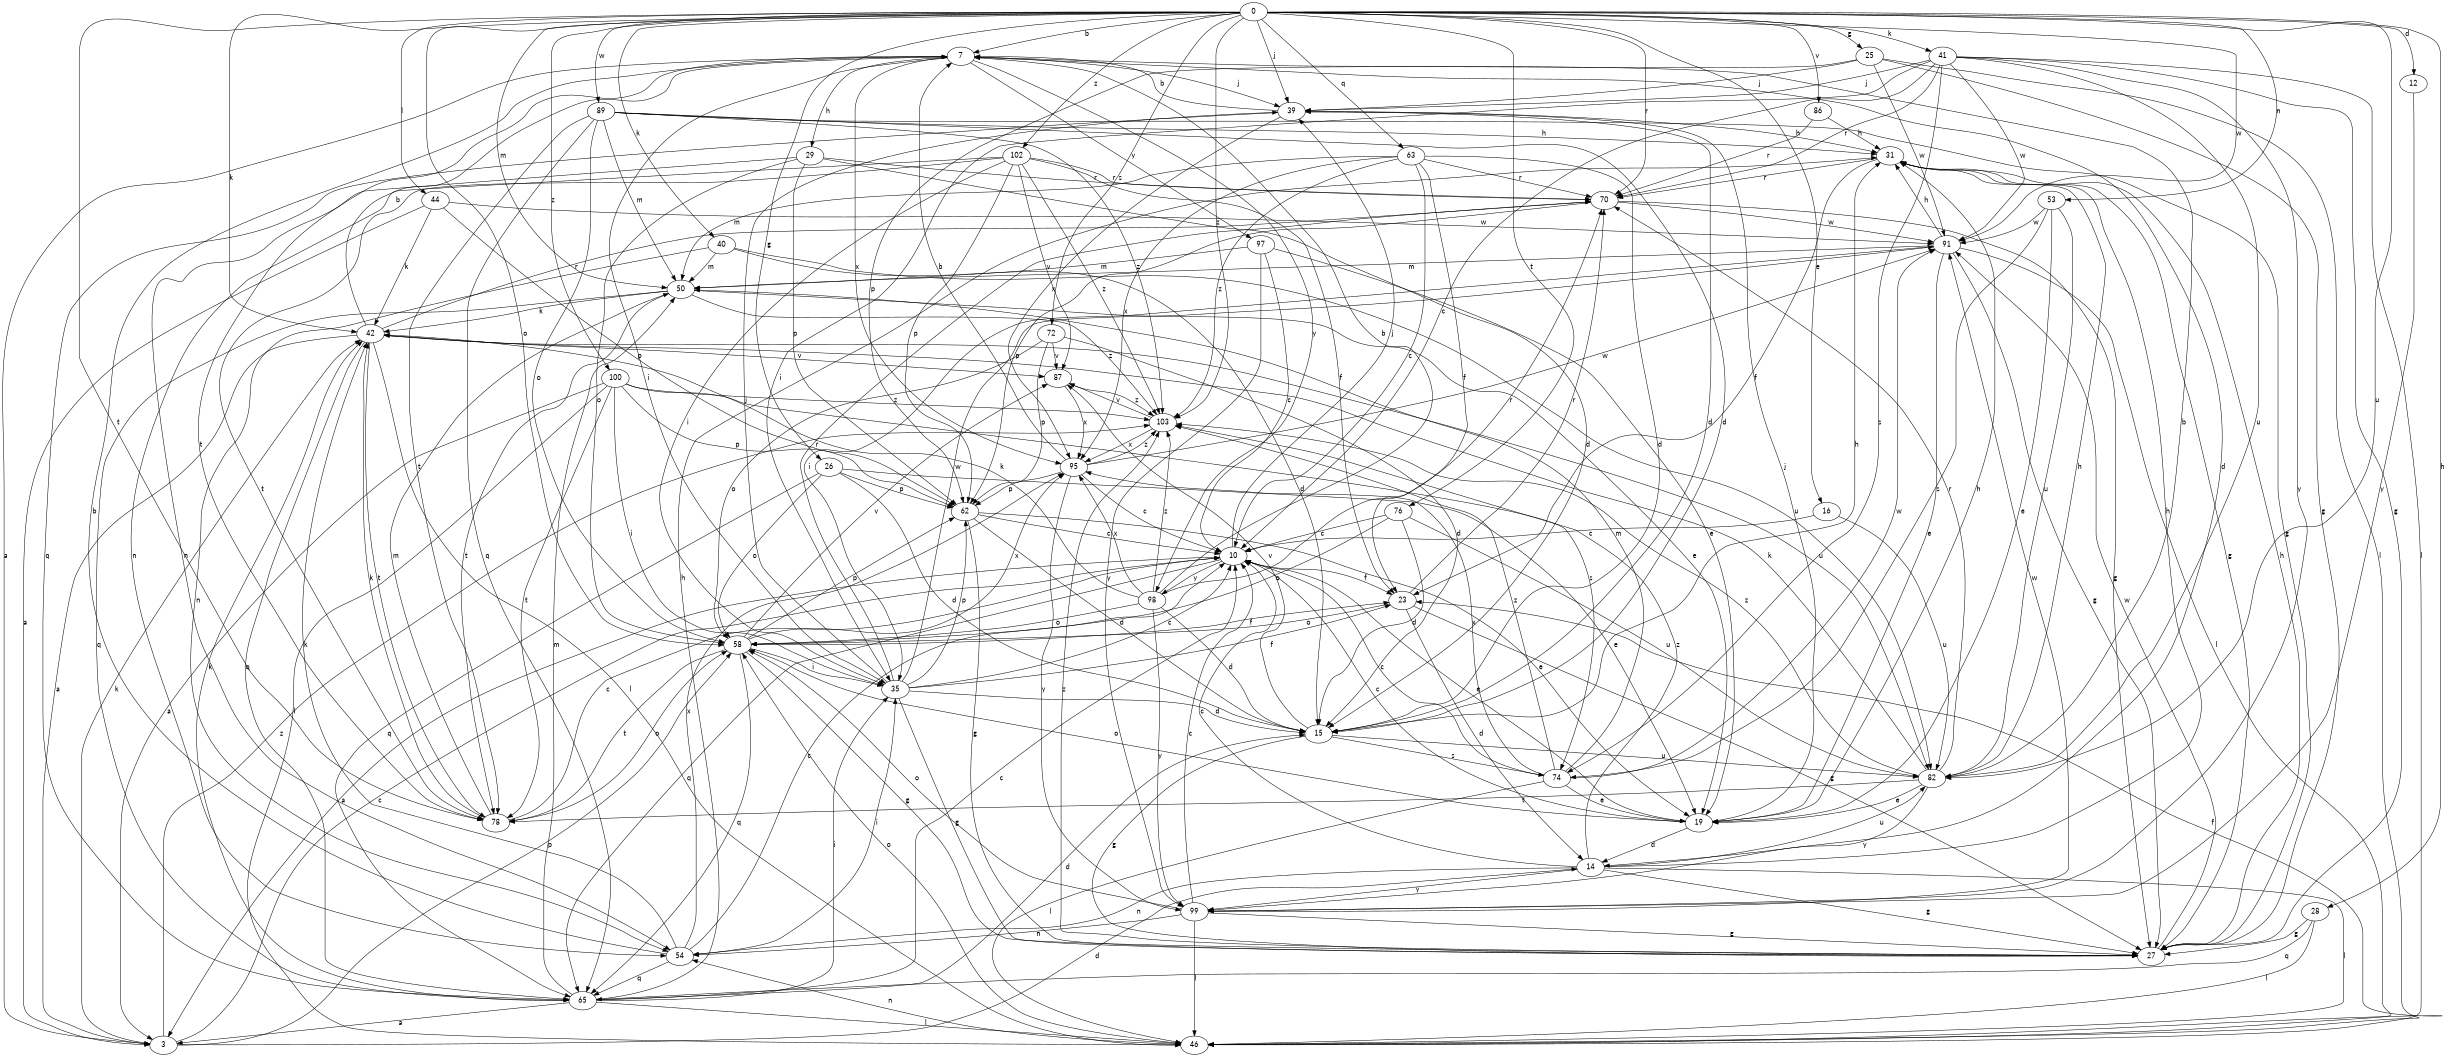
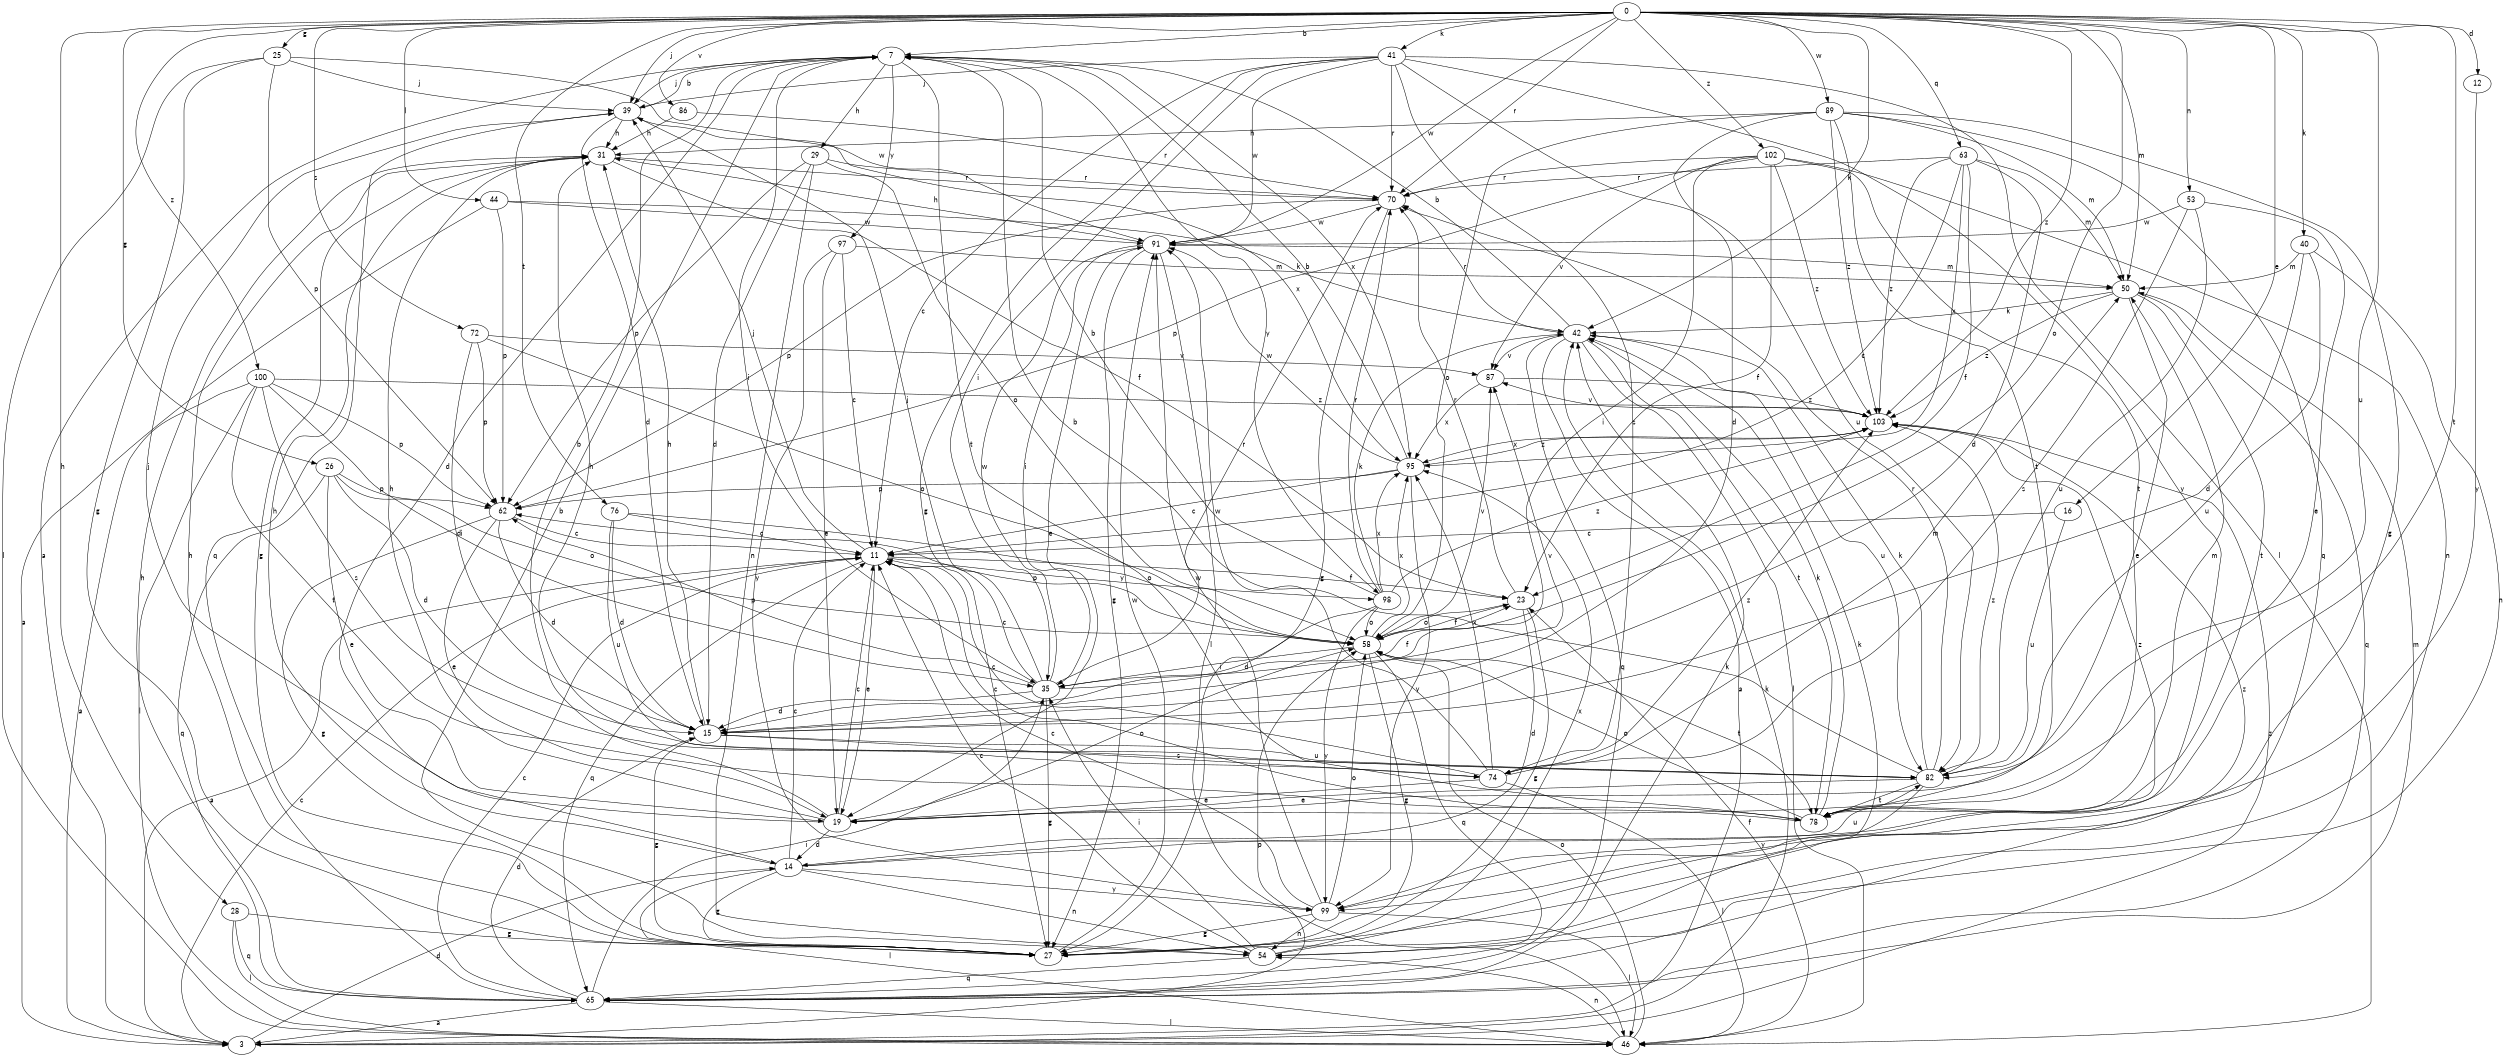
none -> (577, 442)
(1233, 556) -> (875, 556)
